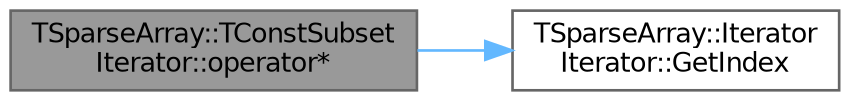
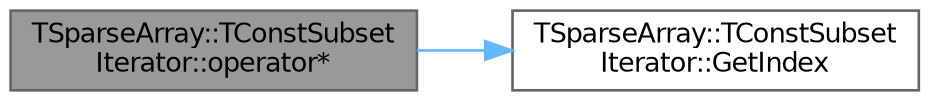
(676, 50) -> (716, 50)
